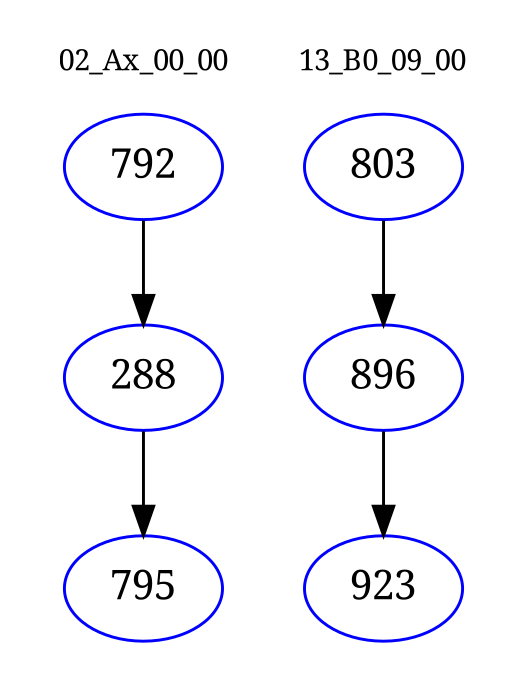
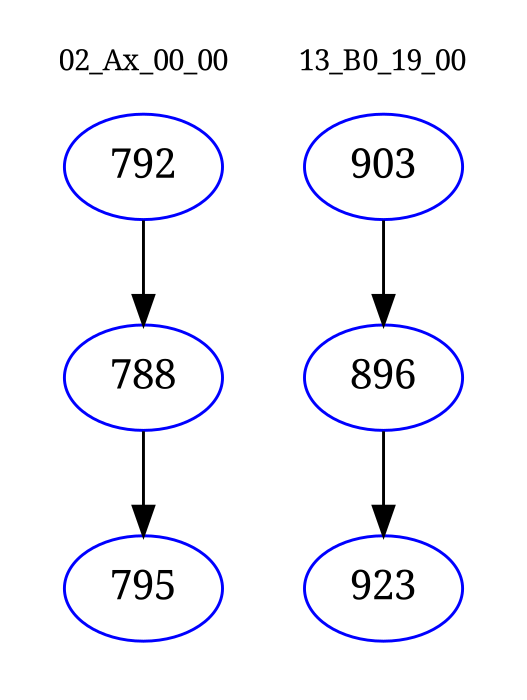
(384, 63) -> (384, 63)
(384, 167) -> (384, 167)
(143, 378) -> (143, 378)
